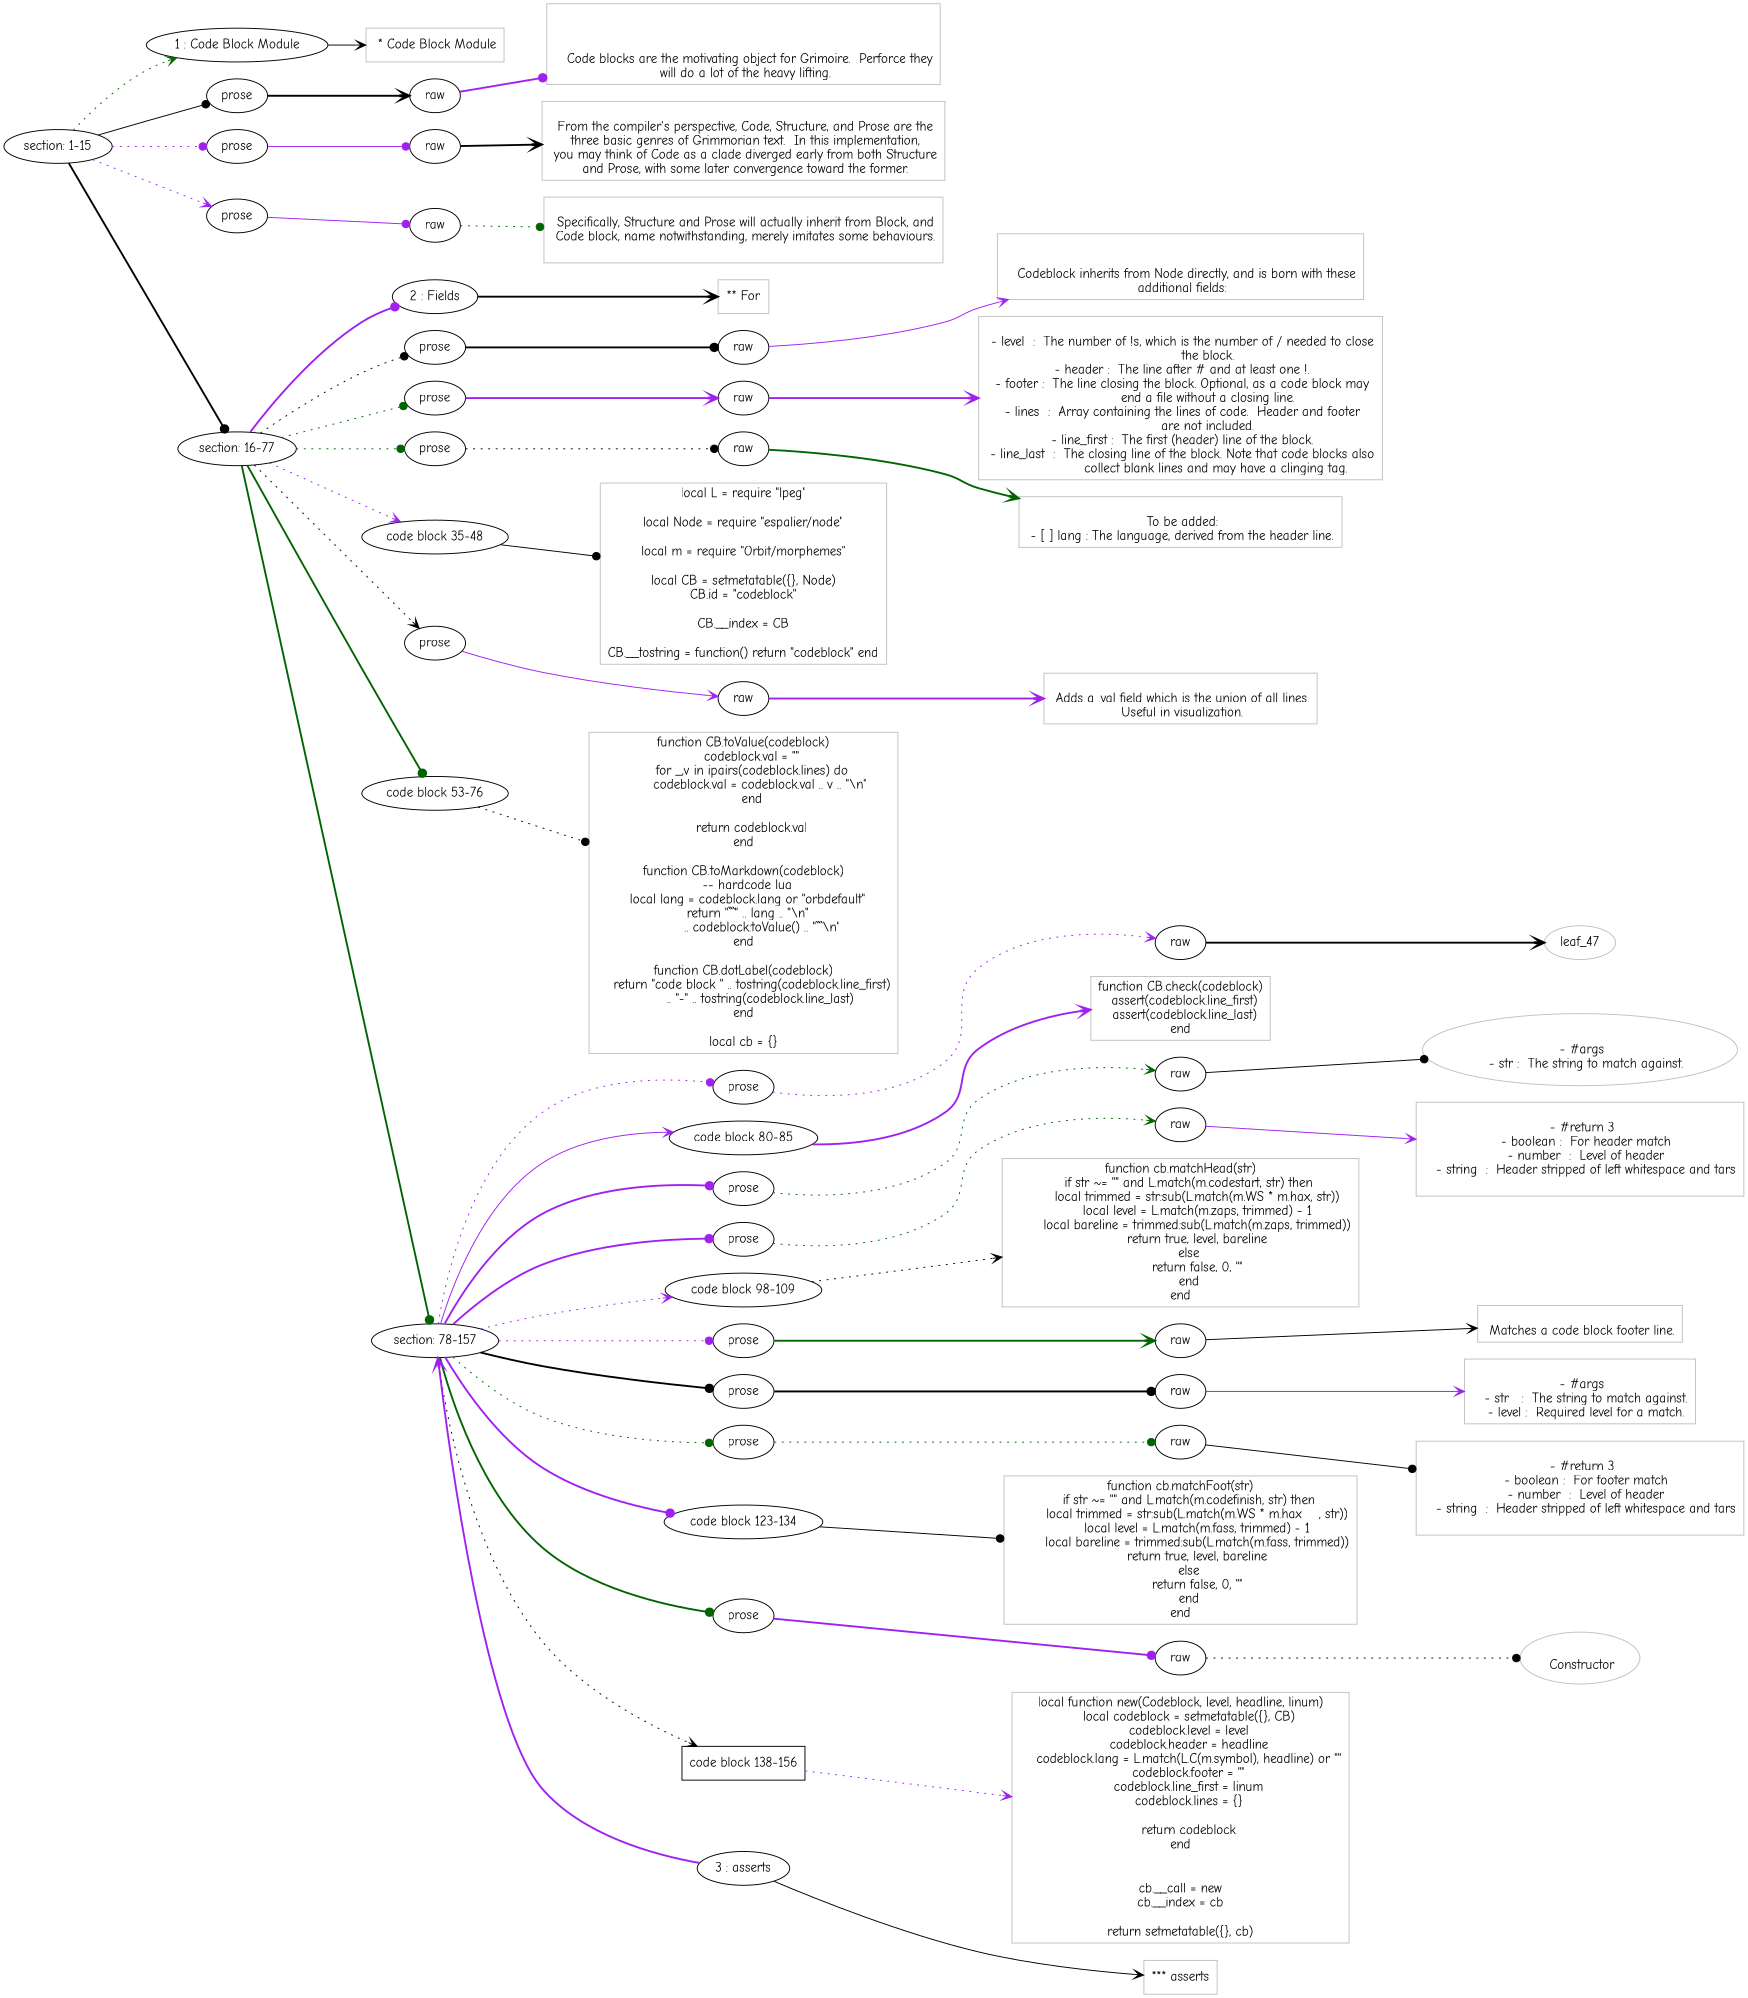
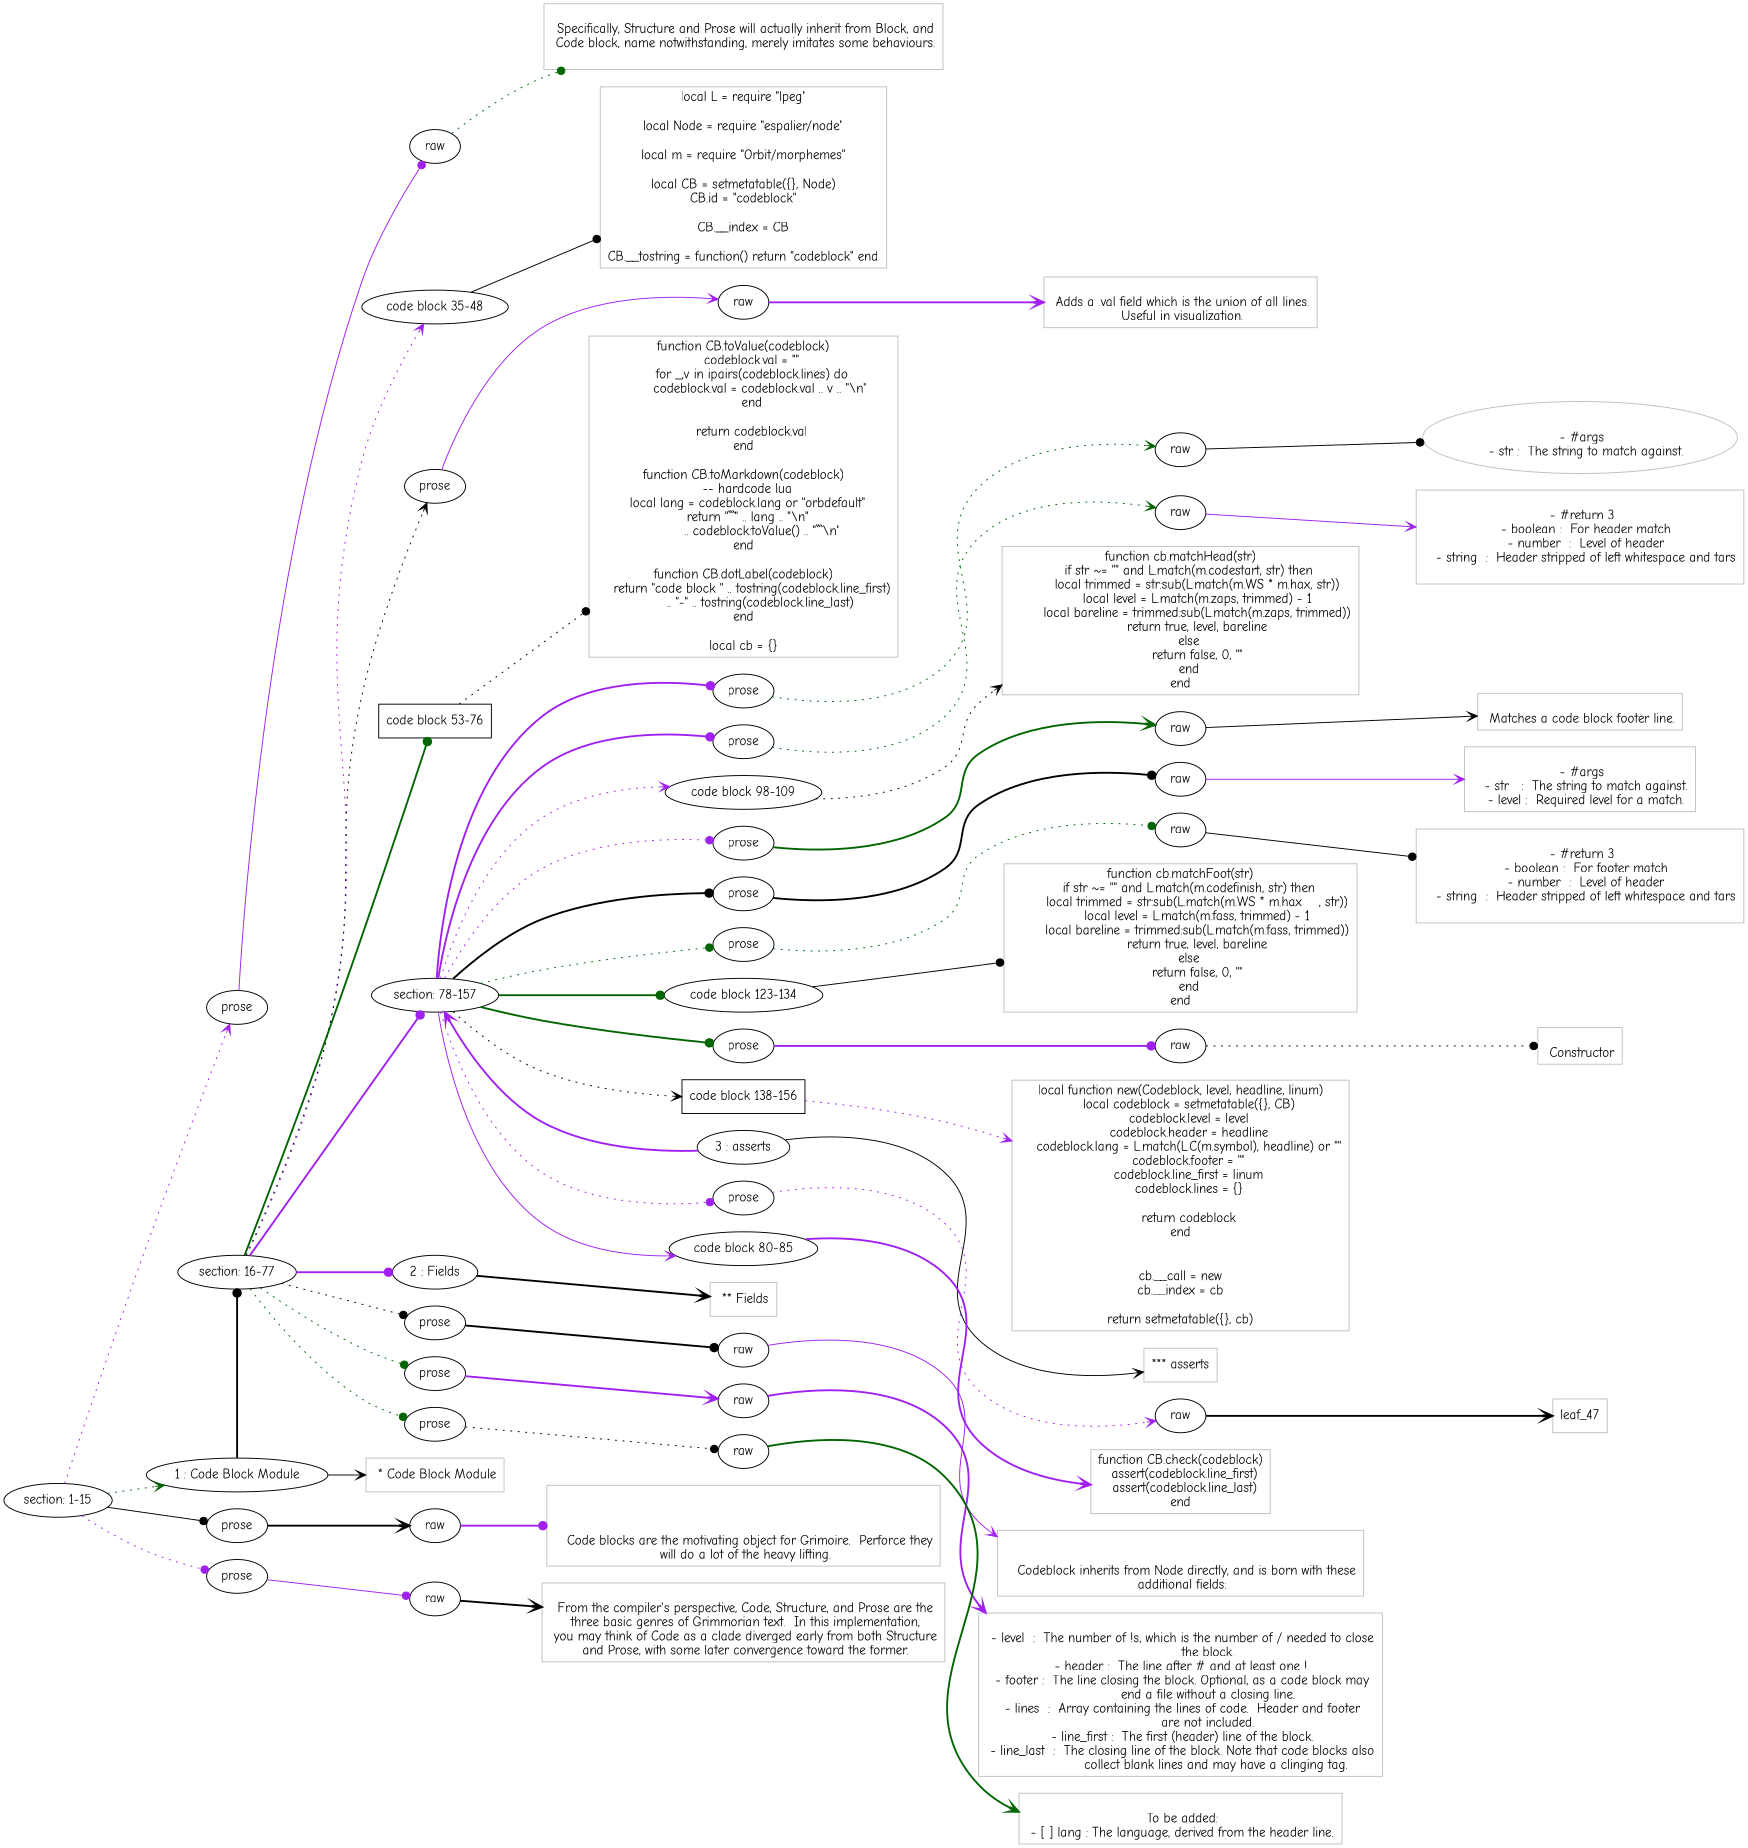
(146, 294) -> (237, 1377)
(743, 297) -> (743, 1299)
(435, 793) -> (435, 721)
(335, 891) -> (334, 1137)
(1580, 943) -> (1580, 1416)
(536, 1463) -> (578, 995)
(1580, 1658) -> (1580, 1046)
